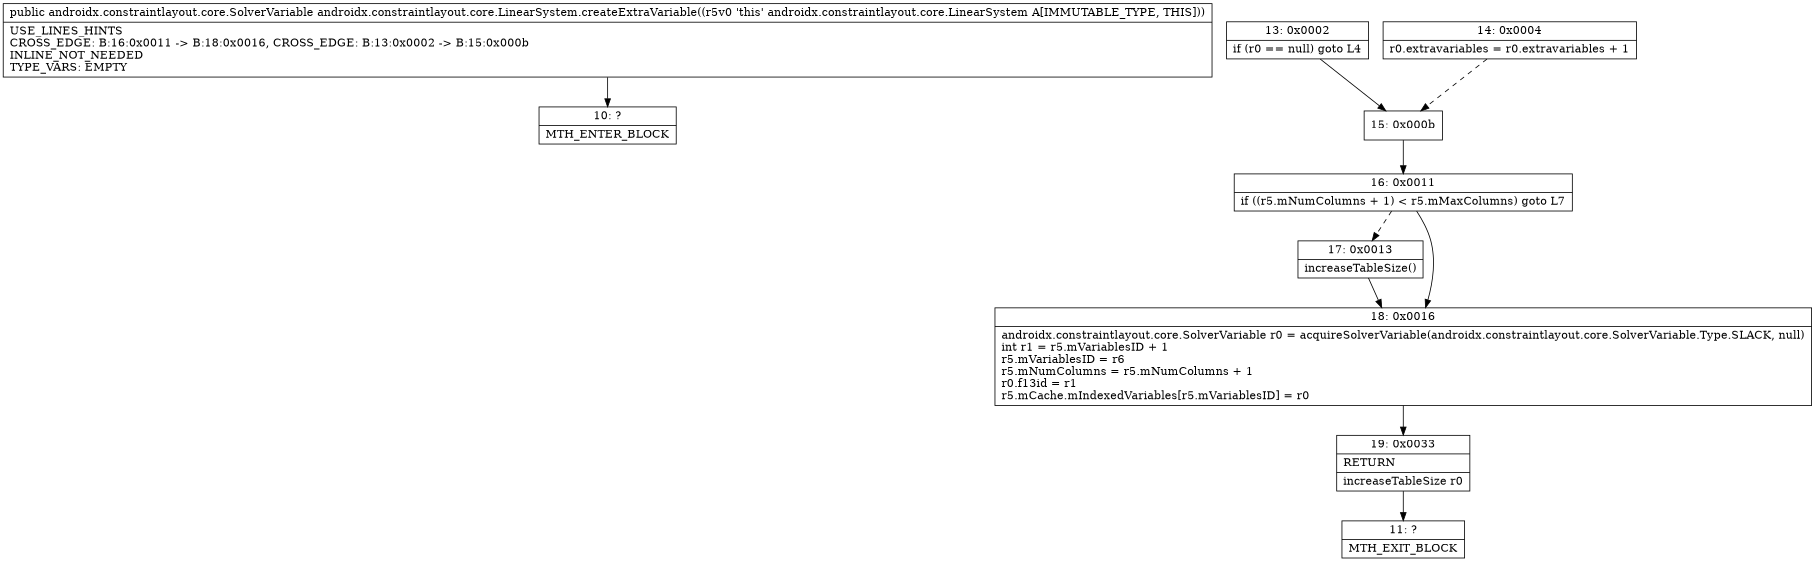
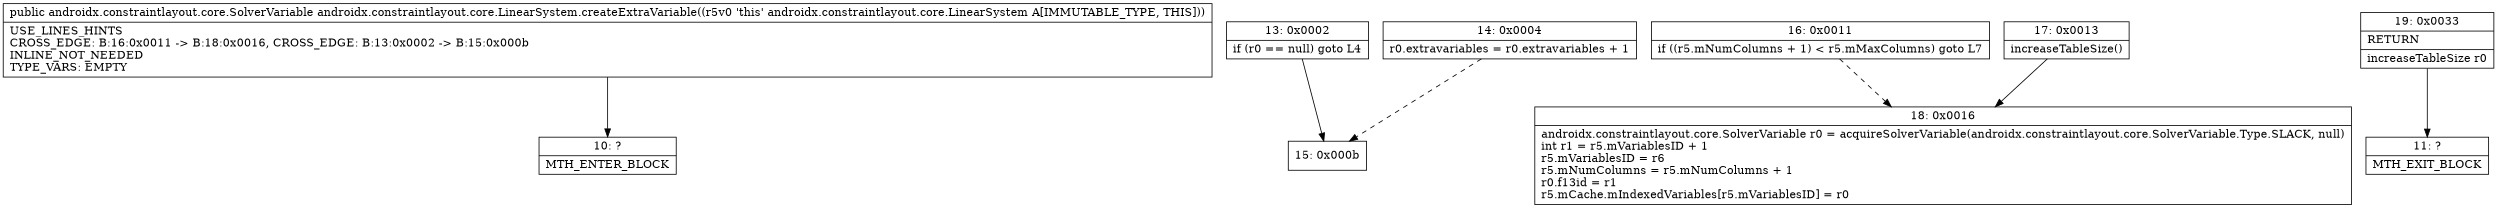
(1403, 153) -> none
(1384, 223) -> none
(1433, 254) -> (1862, 80)
(1403, 416) -> none
